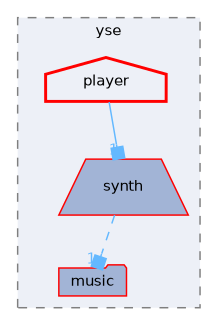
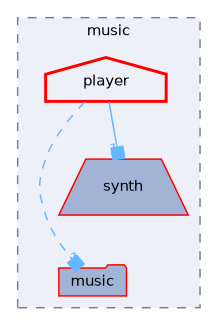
(109, 32) -> (109, 32)
(108, 234) -> (41, 177)
